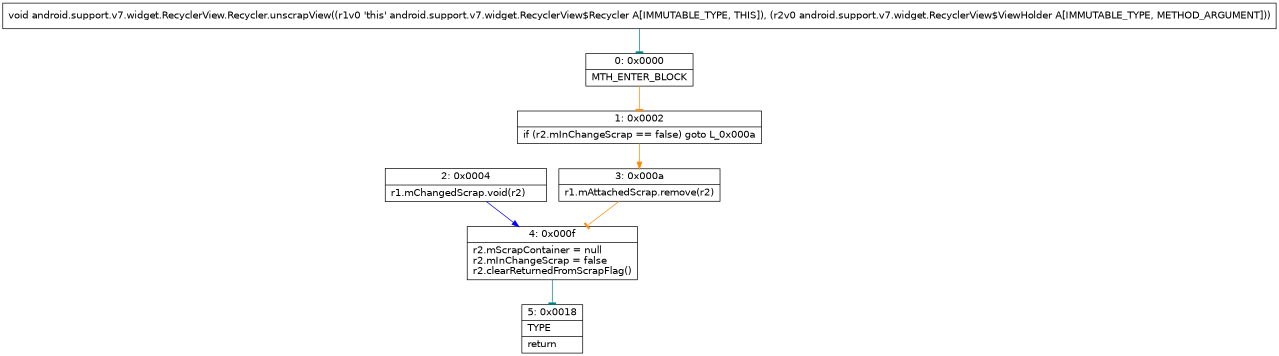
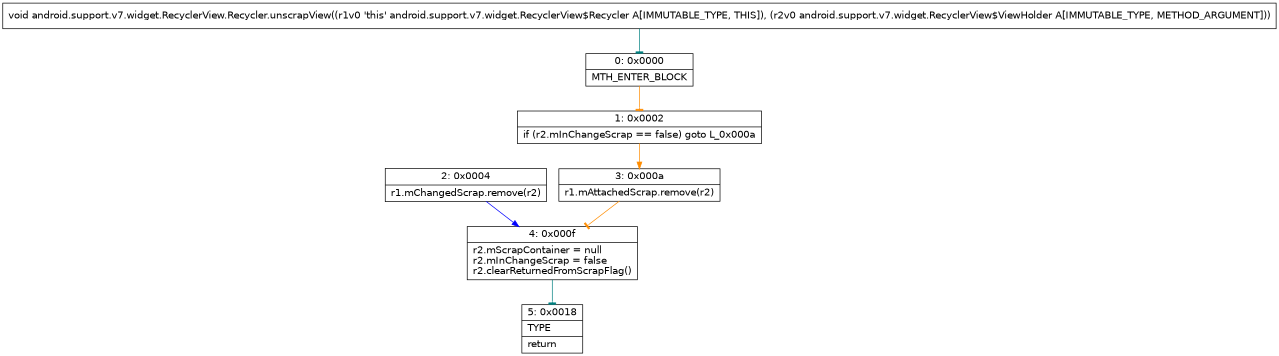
(458, 193) -> (466, 193)
